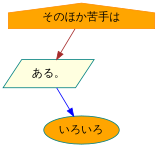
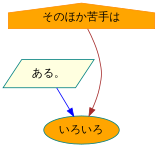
(68, 41) -> (101, 68)
